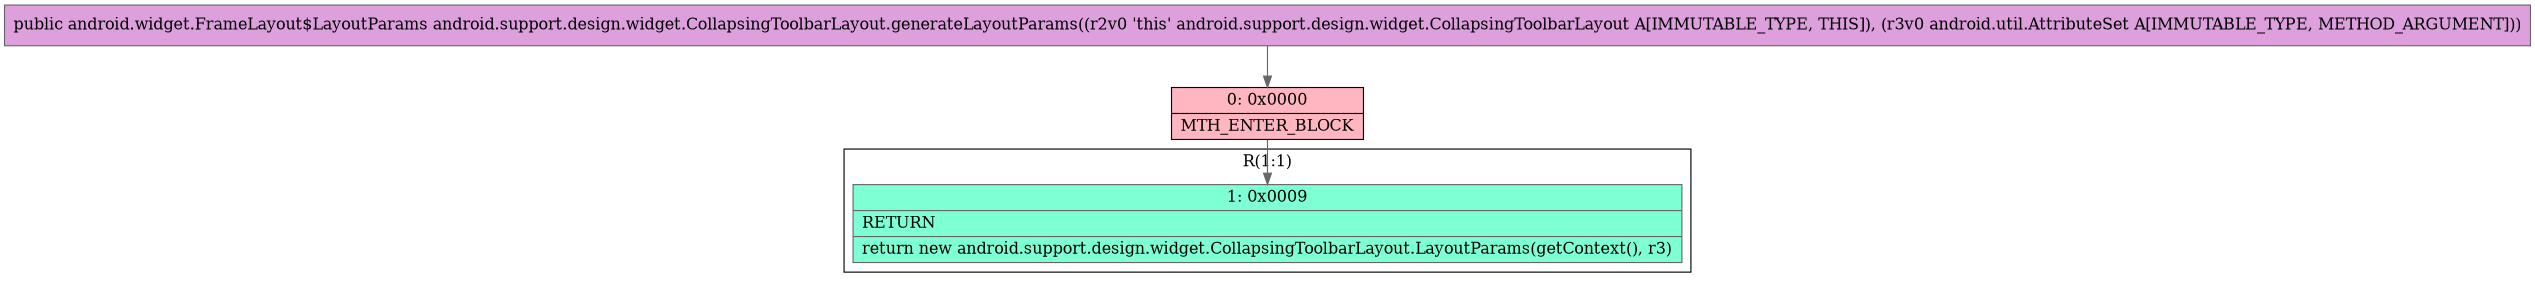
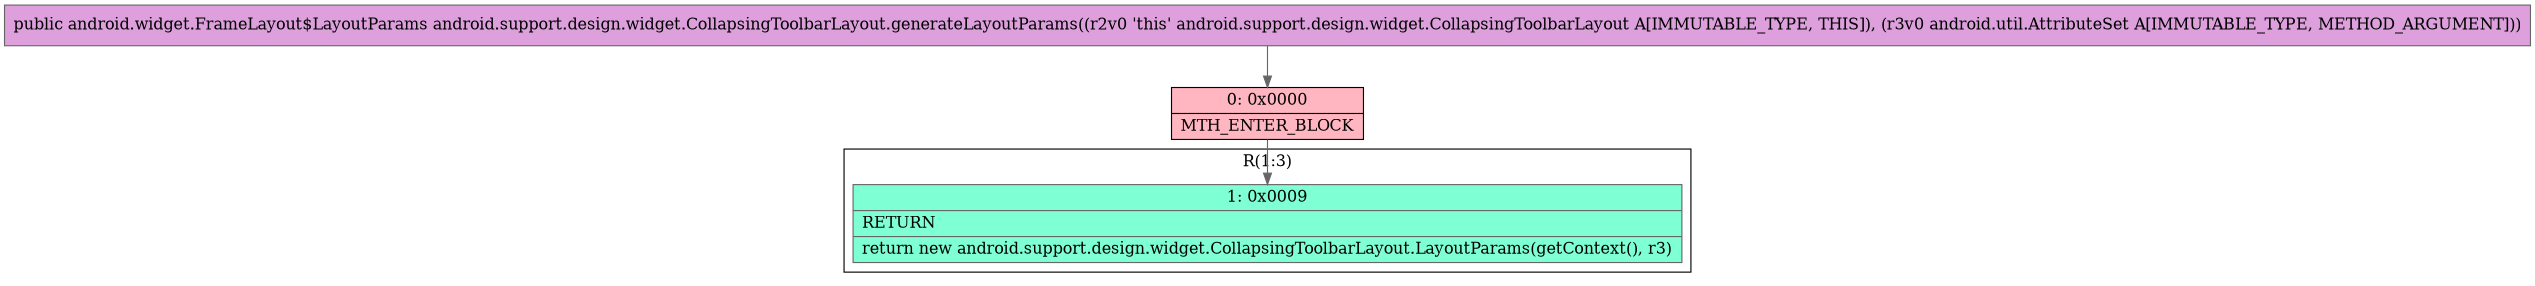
(1267, 162) -> (1267, 162)
